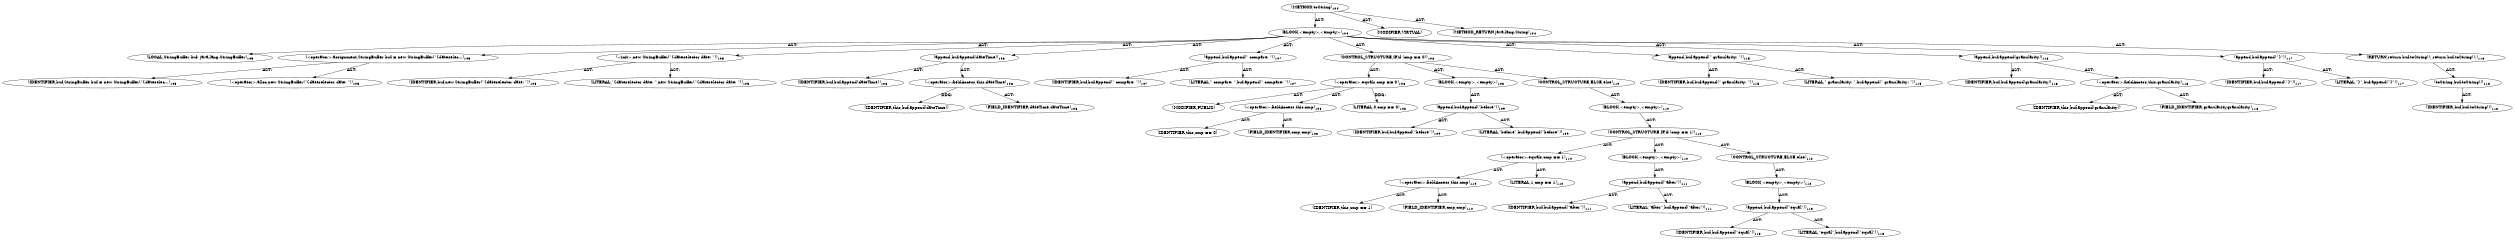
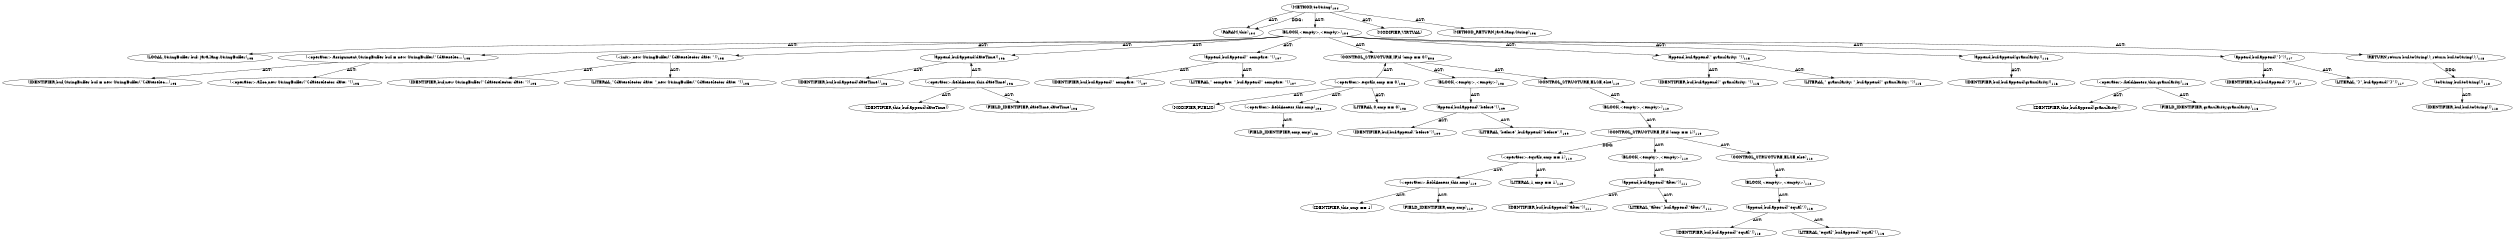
(1533, 32) -> (1533, 32)
none -> (1238, 33)
(1431, 57) -> (1431, 57)
(1370, 68) -> (1381, 72)
(961, 69) -> (972, 72)
(2075, 70) -> none
(2452, 70) -> (2452, 70)
(947, 95) -> (947, 95)
(1381, 95) -> (1381, 95)
(1187, 133) -> none
(1609, 145) -> (1609, 145)
